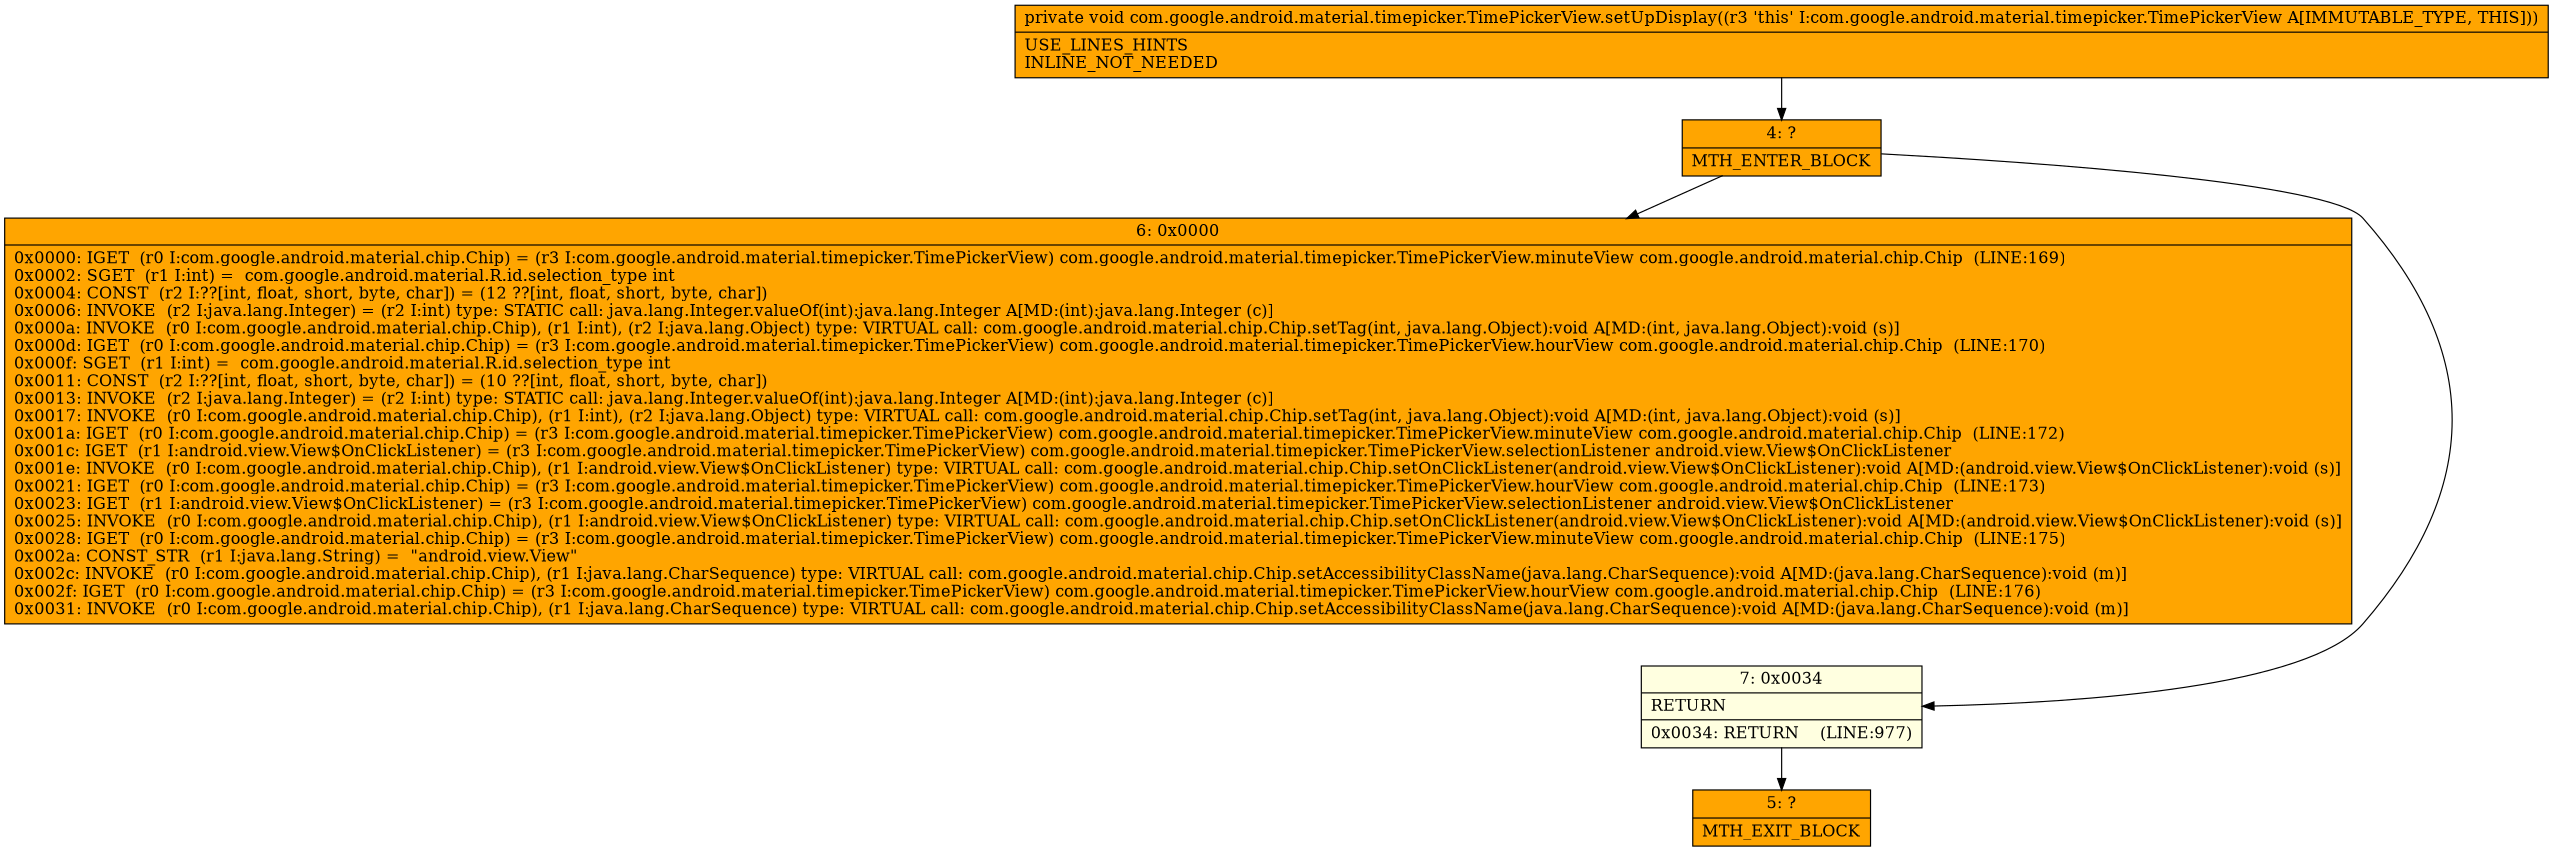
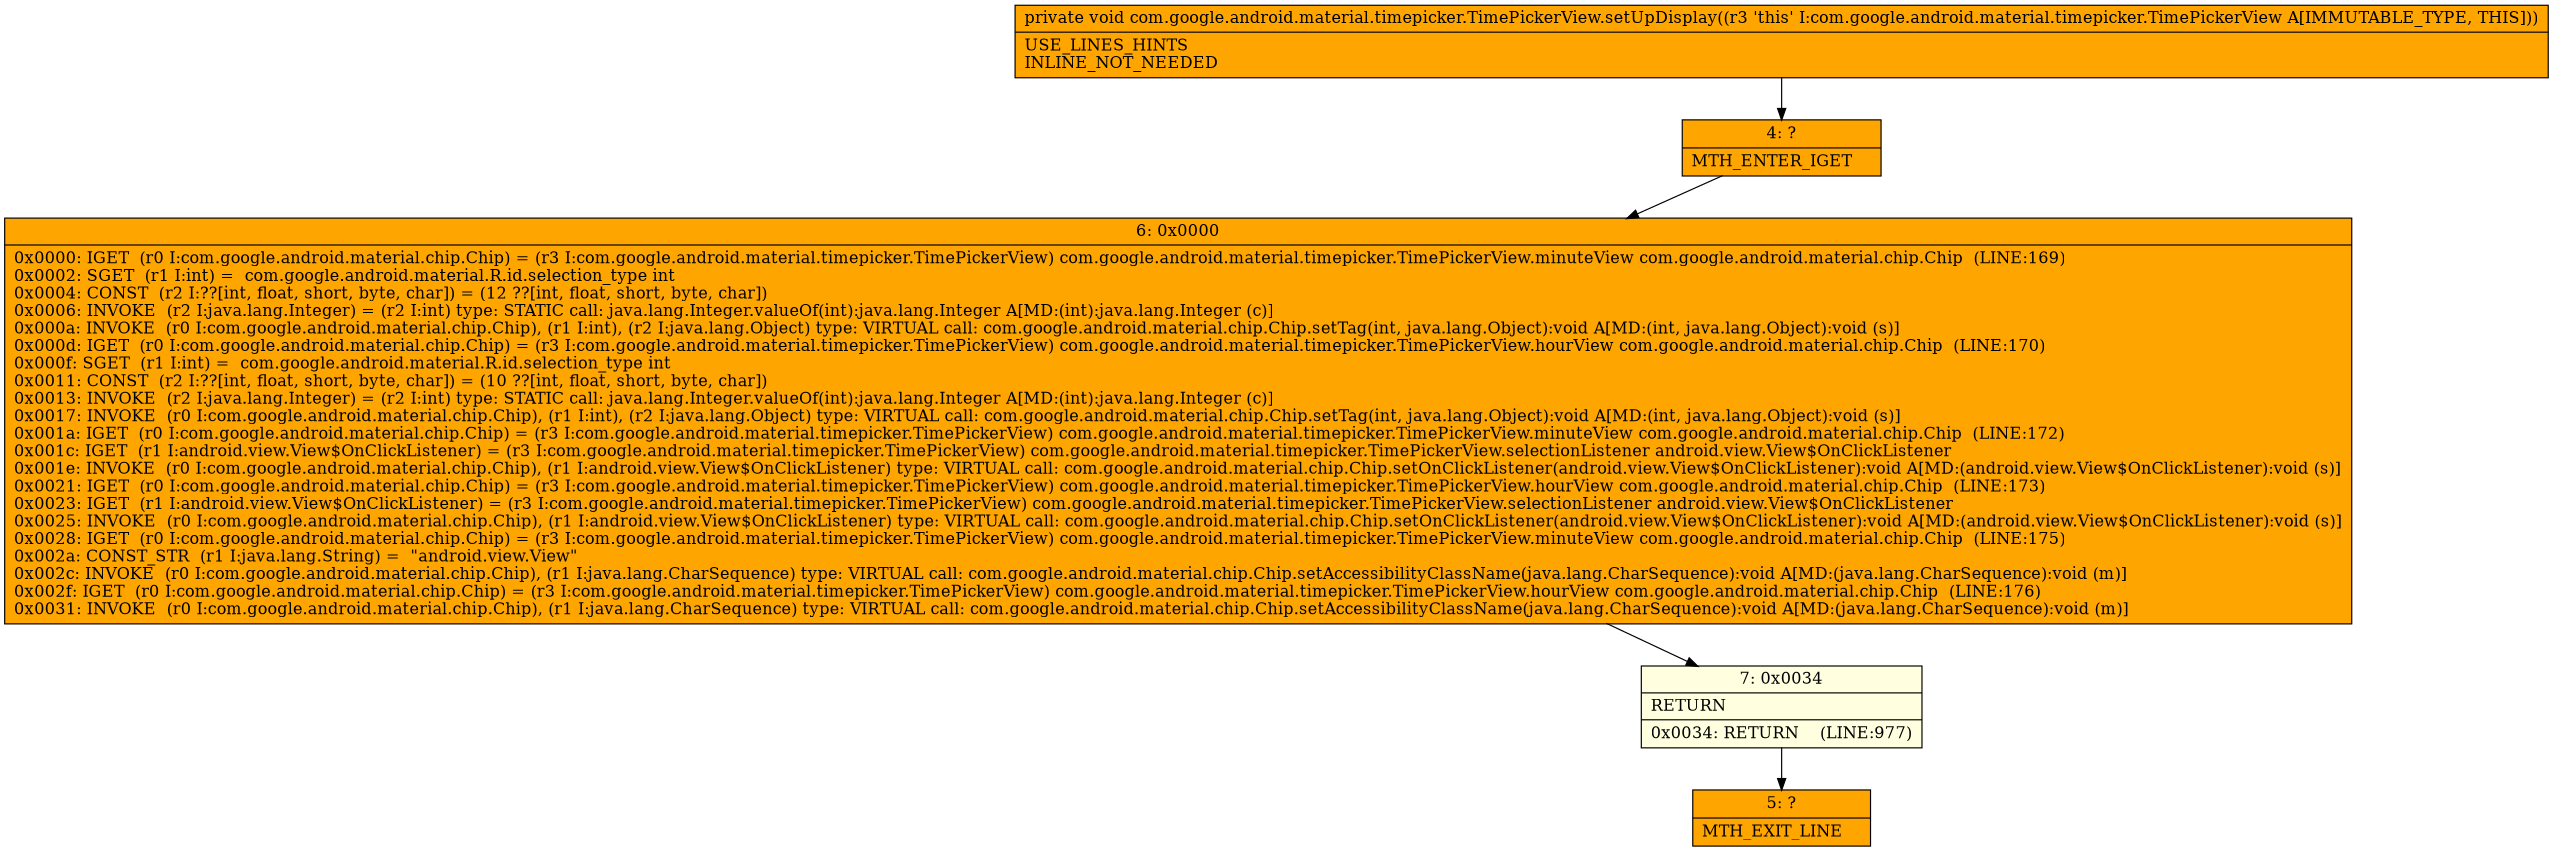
(1782, 161) -> (1772, 161)
(2450, 398) -> (1647, 642)
(1782, 831) -> (1773, 831)
